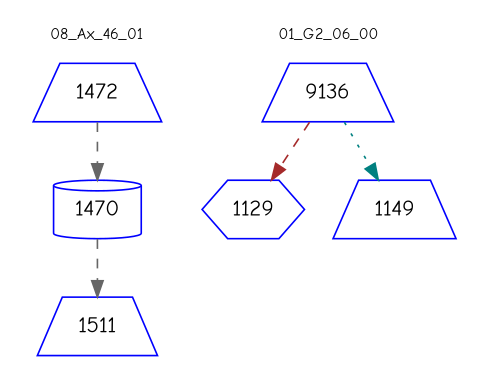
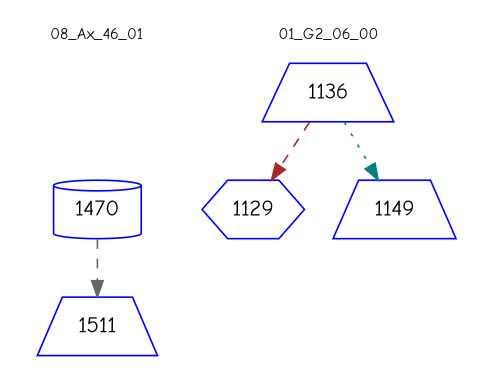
(97, 93) -> none
(328, 93) -> (328, 93)
